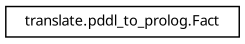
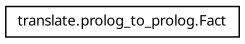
(123, 22) -> (123, 22)
